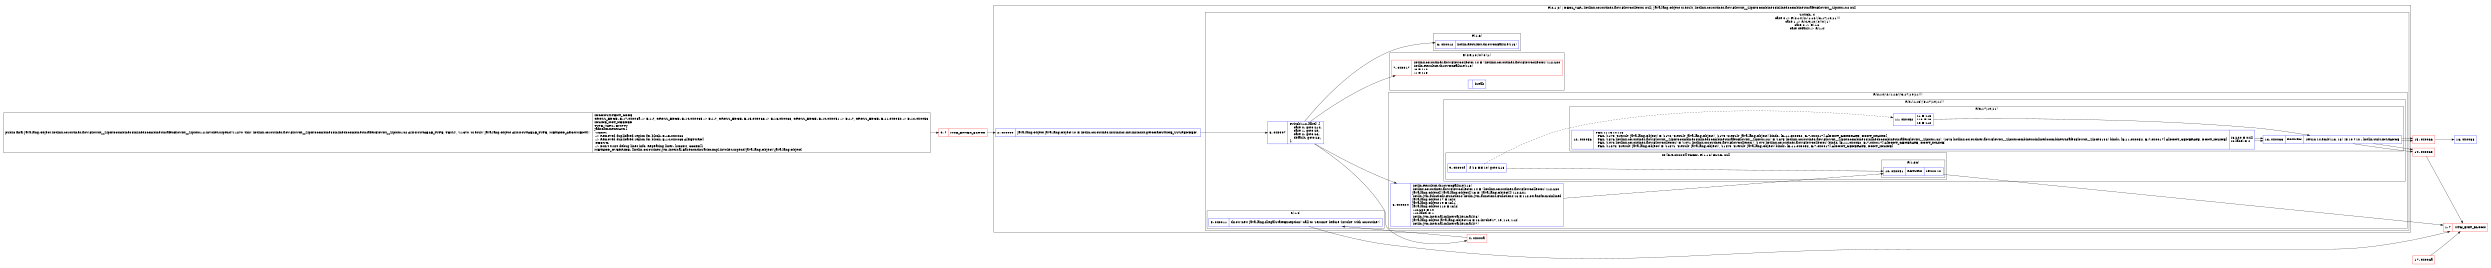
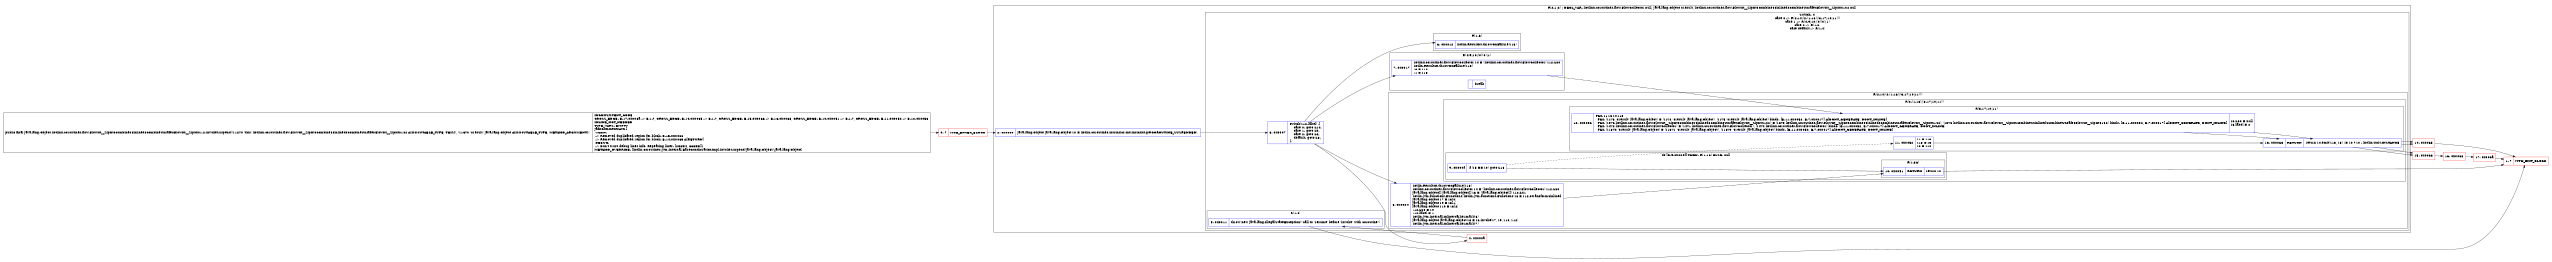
(1477, 68) -> (1477, 68)
none -> (1694, 94)
(2465, 140) -> (2454, 156)
none -> (2468, 157)
